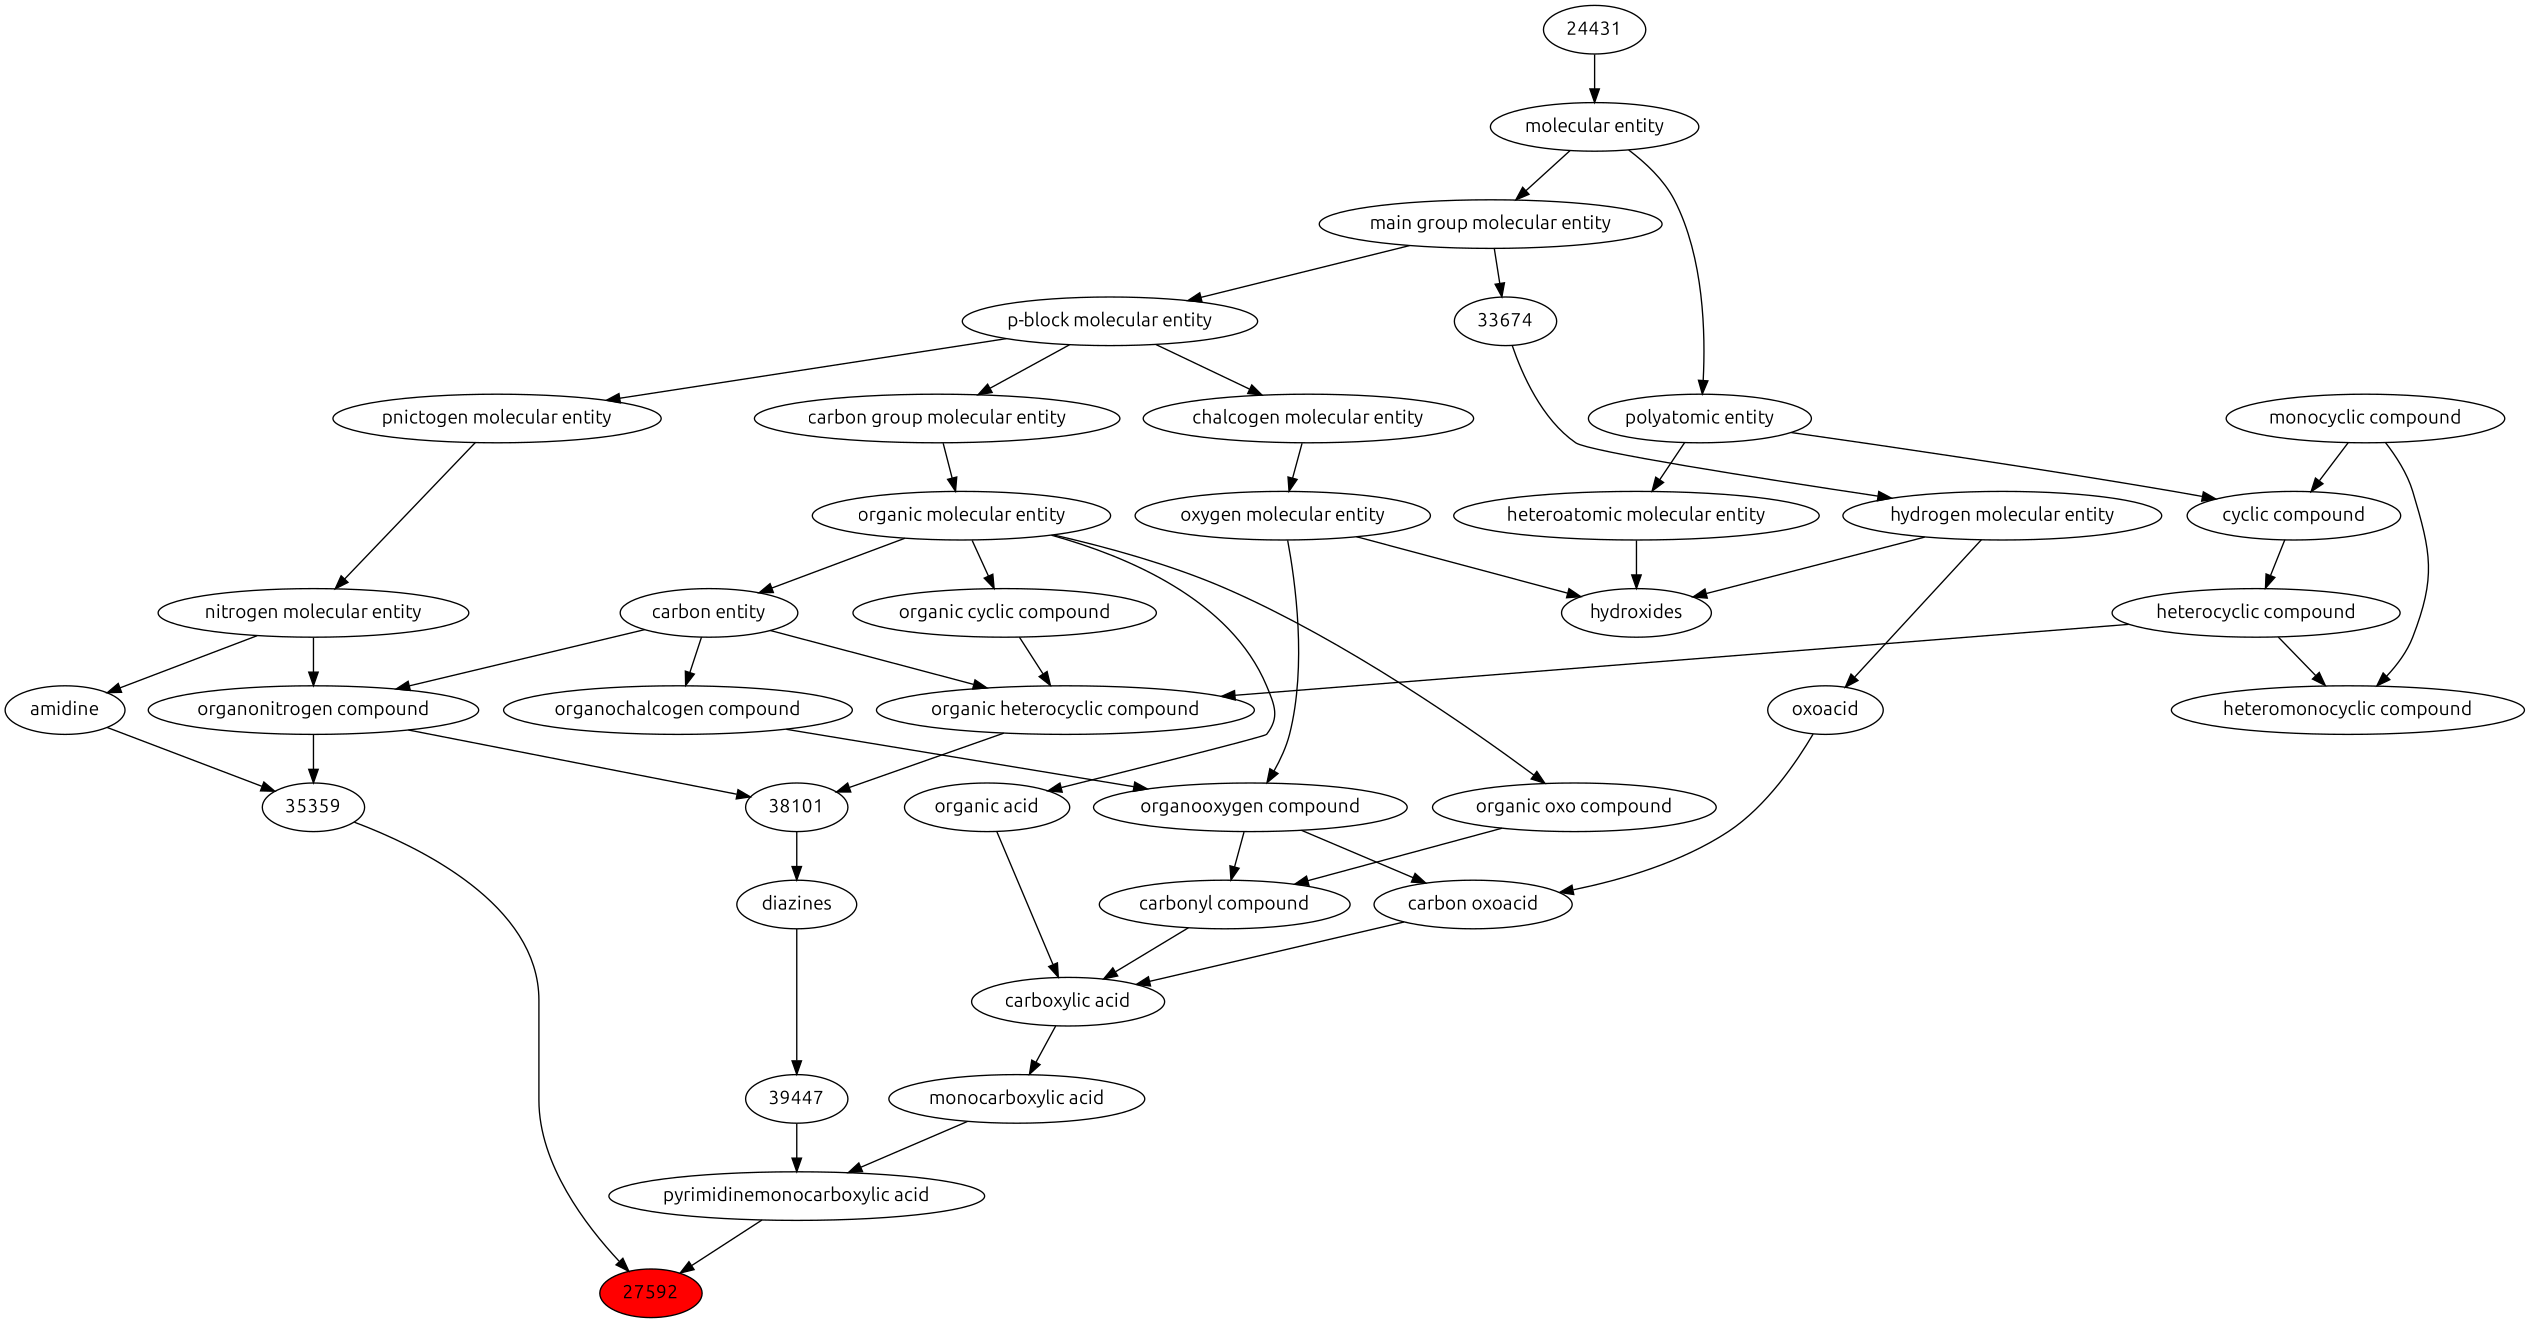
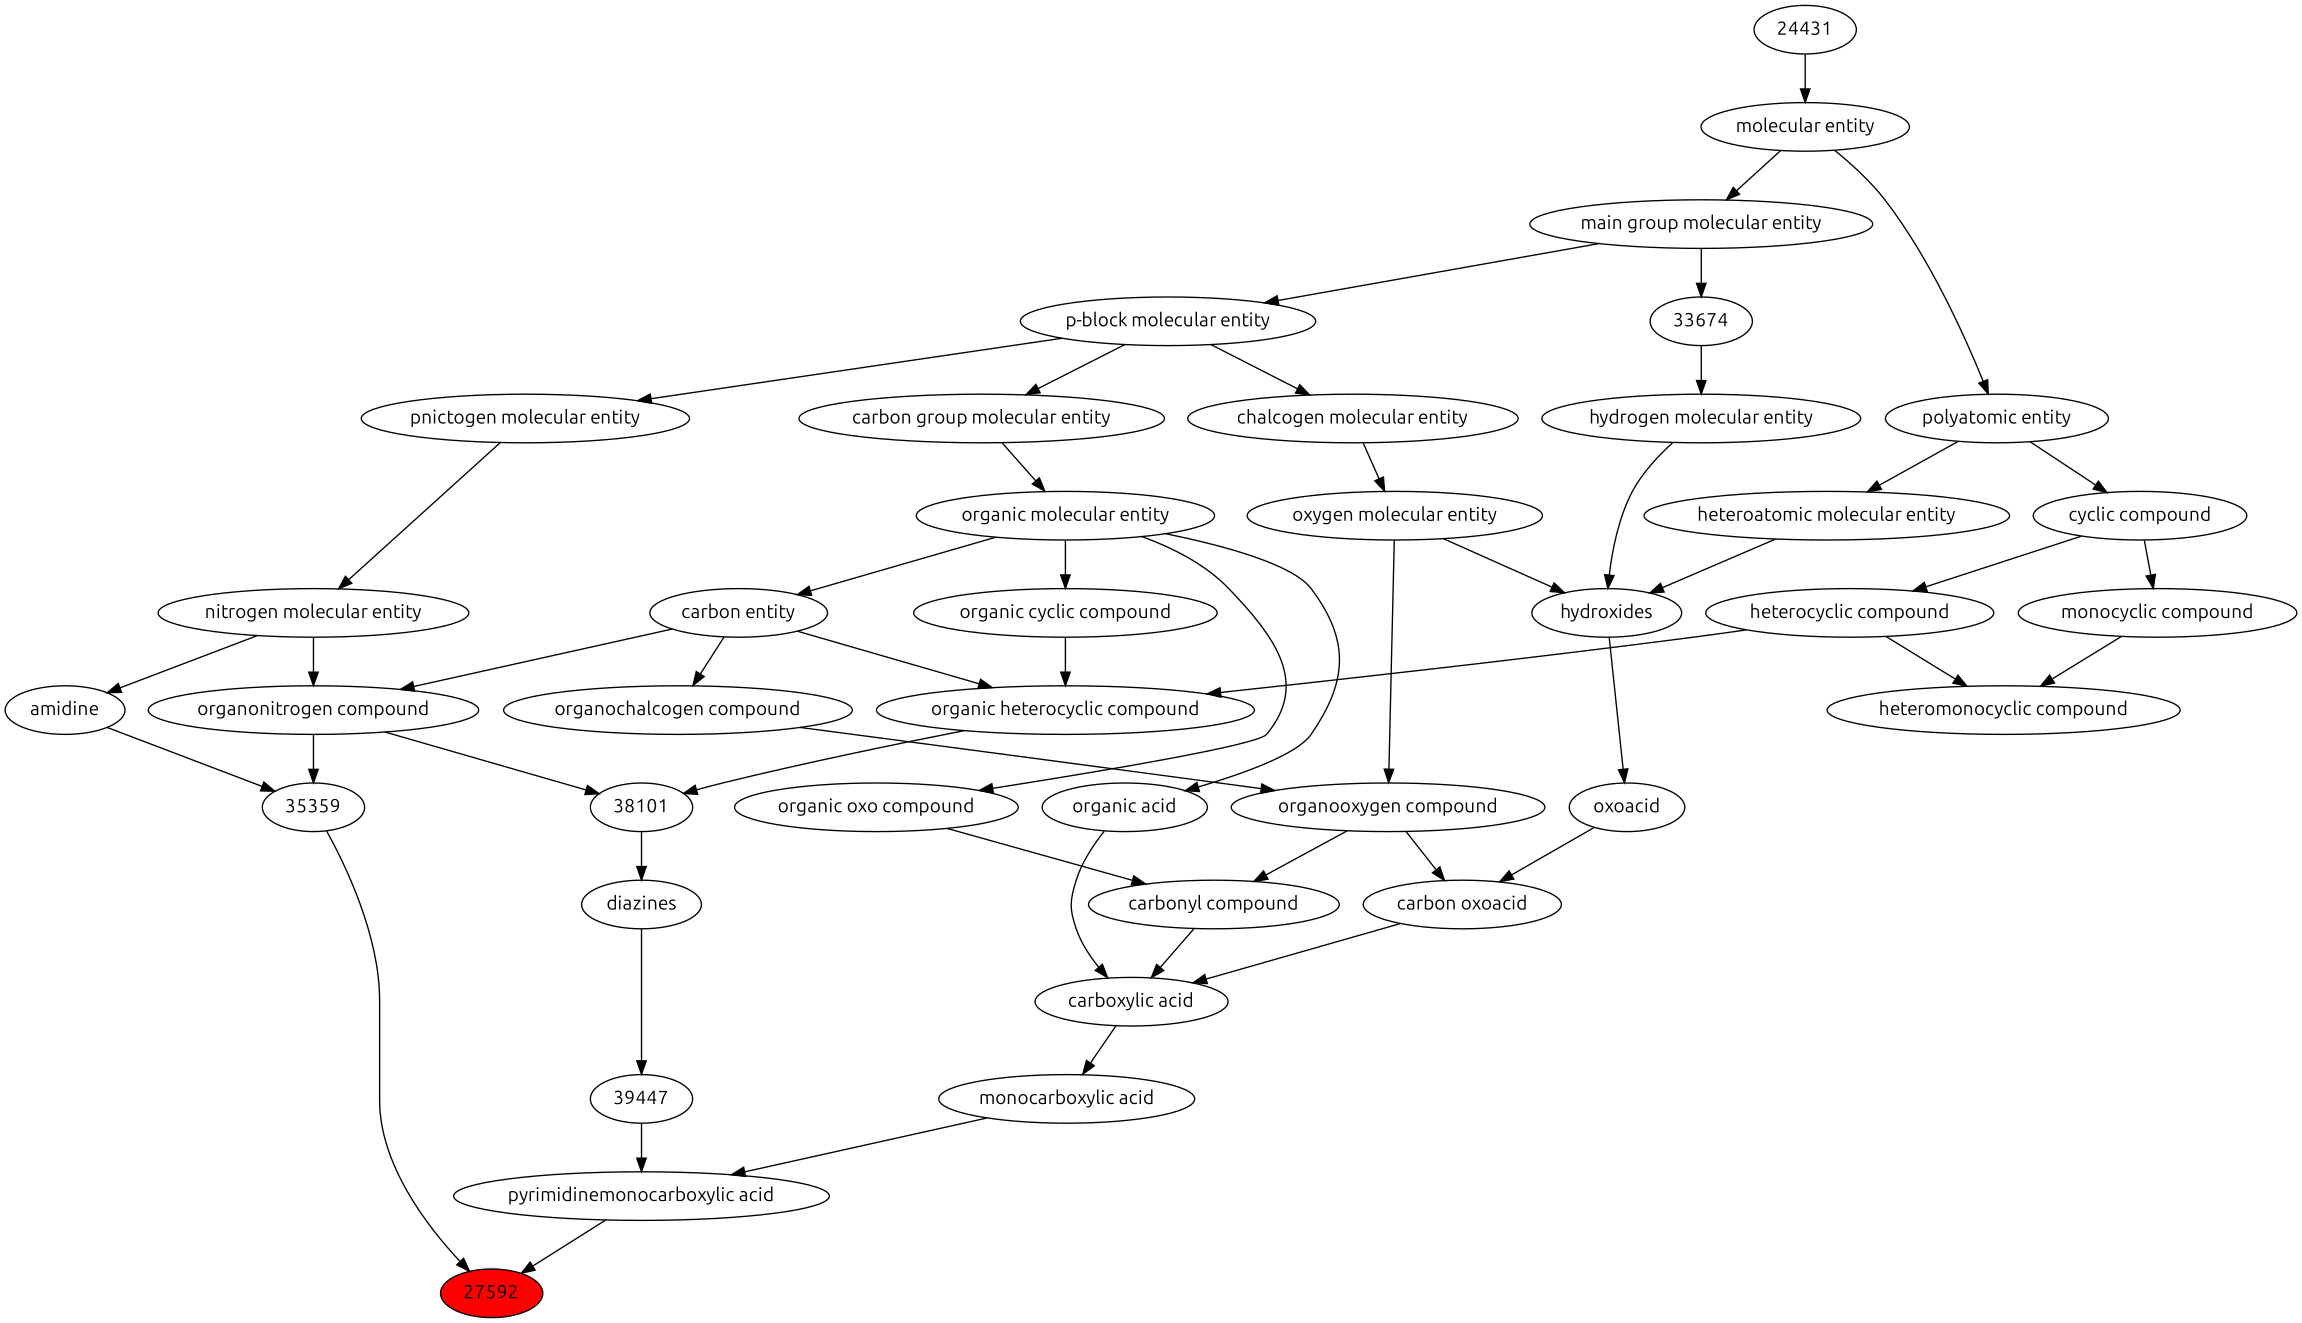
(2334, 462) -> (2148, 558)
(1918, 608) -> (1616, 703)
